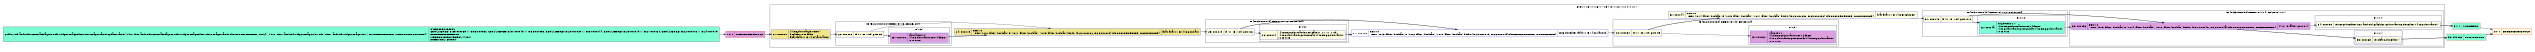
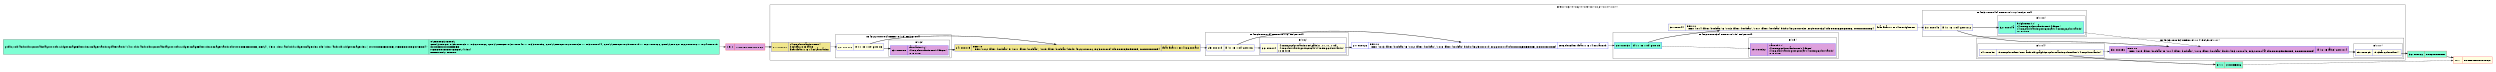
(959, 23) -> (962, 36)
(2312, 25) -> (2106, 52)
(1638, 33) -> (1638, 46)
